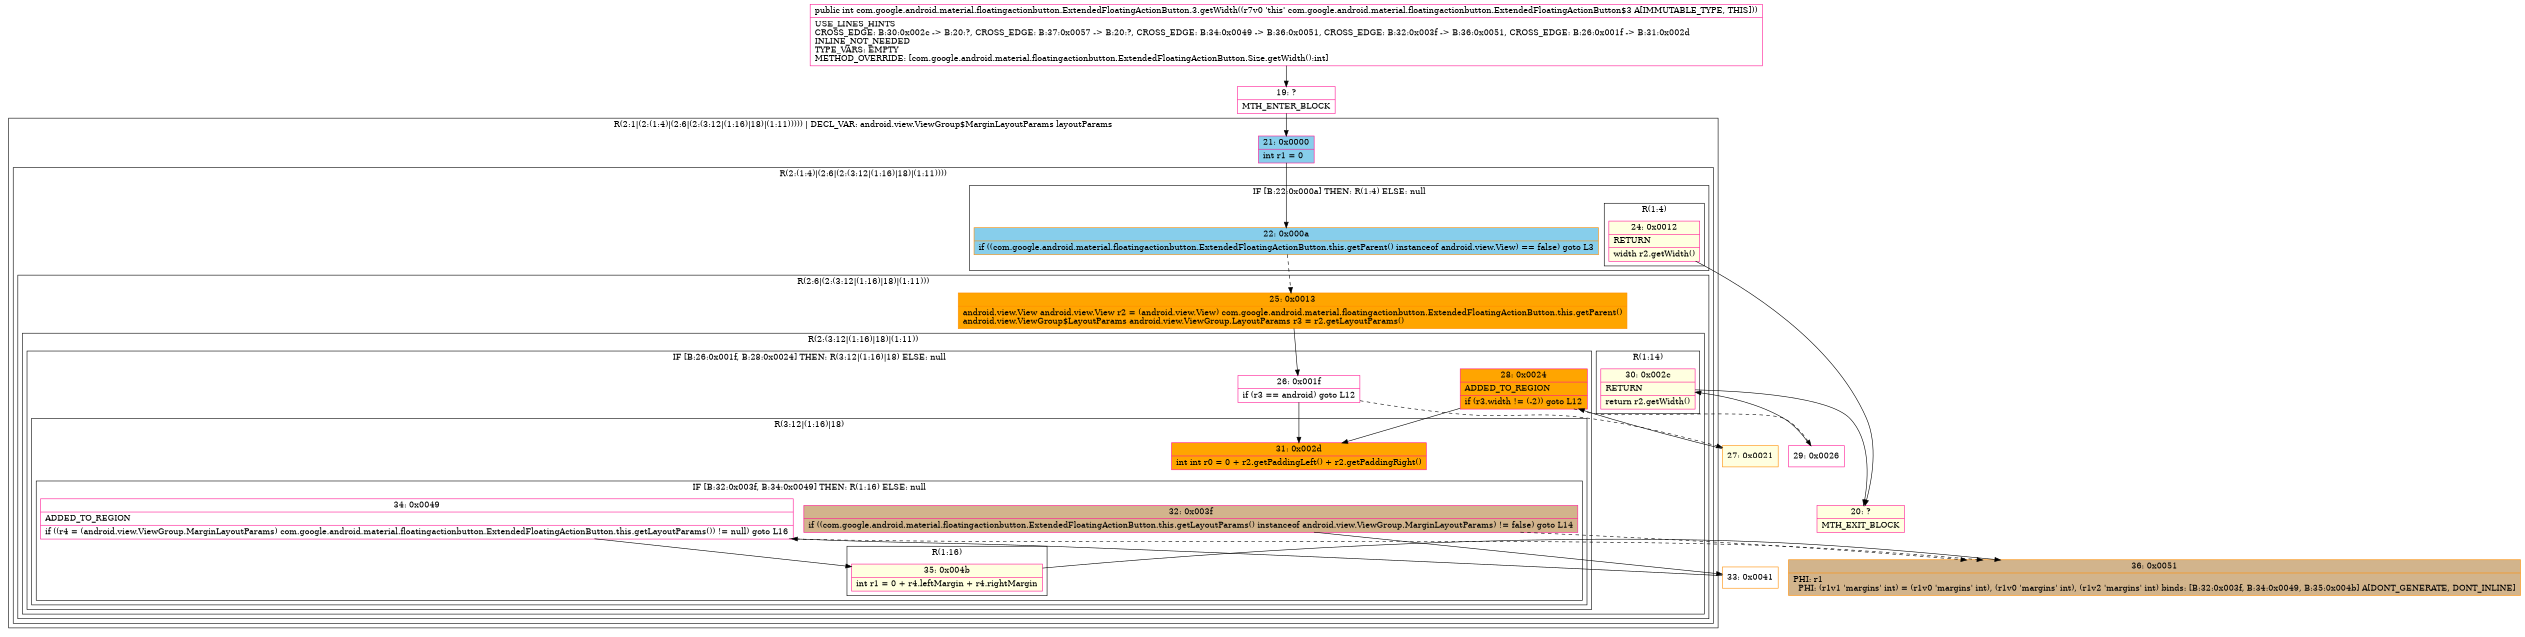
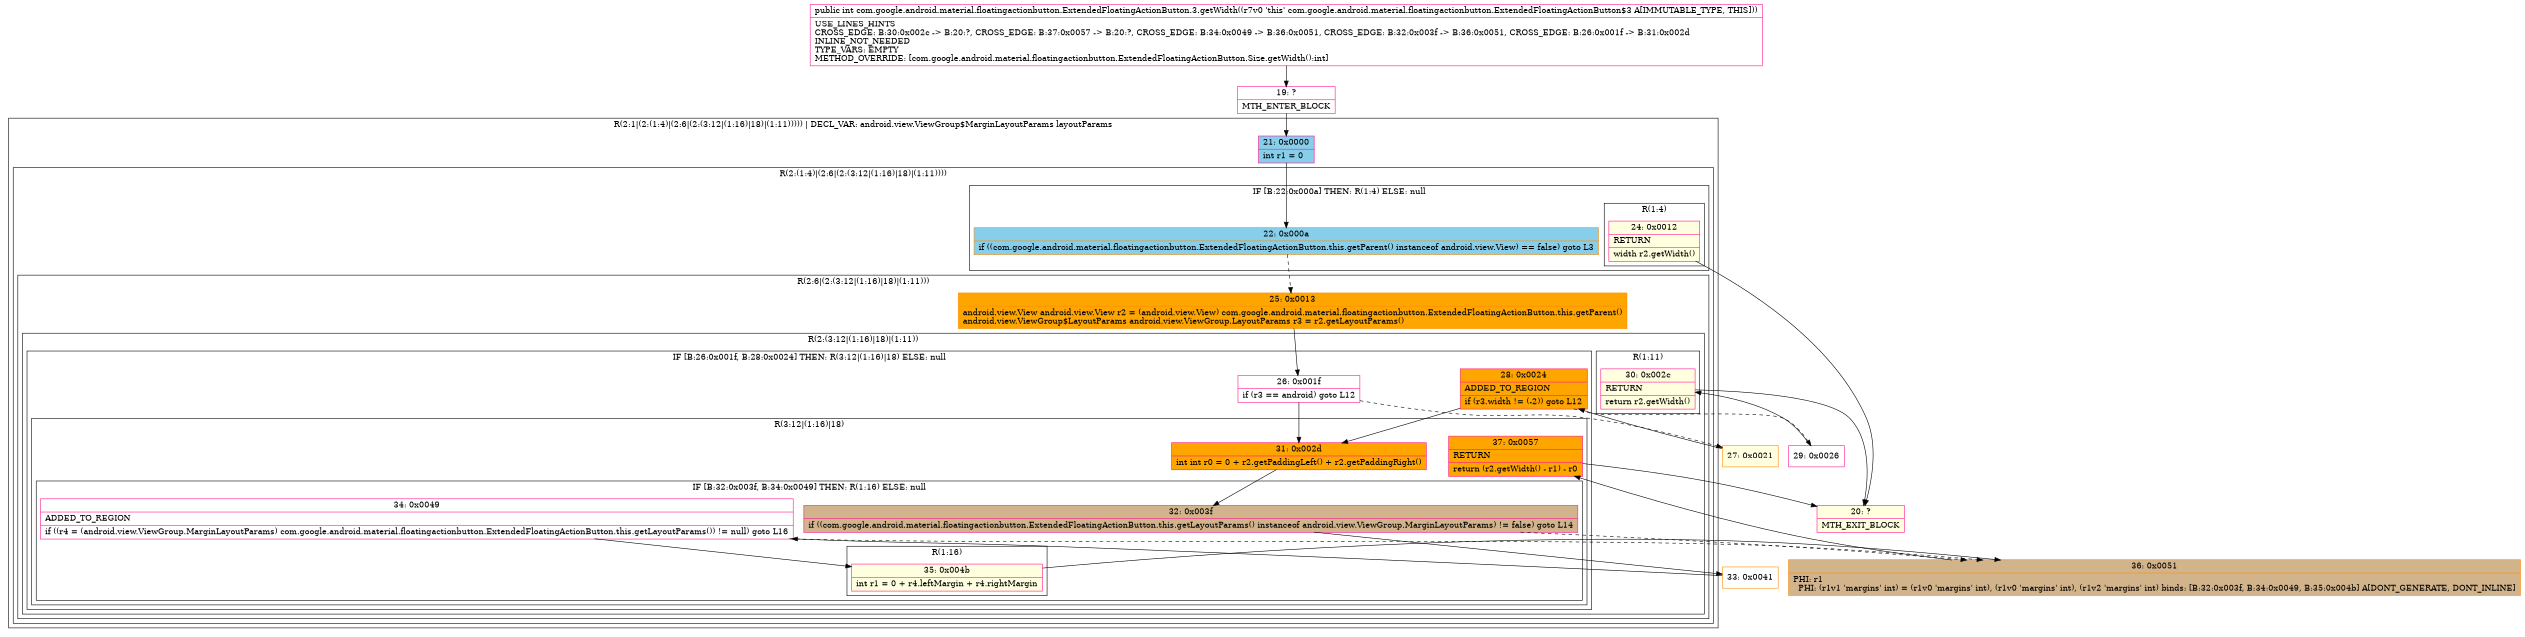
(1648, 358) -> (1648, 358)
none -> (1516, 456)
none -> (1247, 486)
